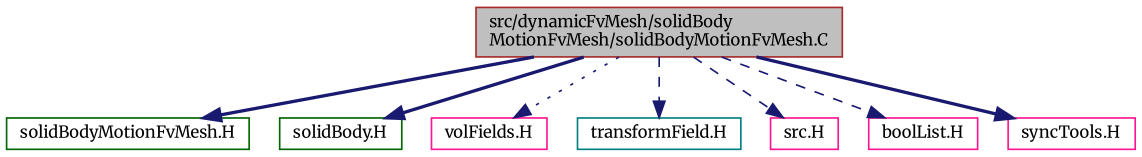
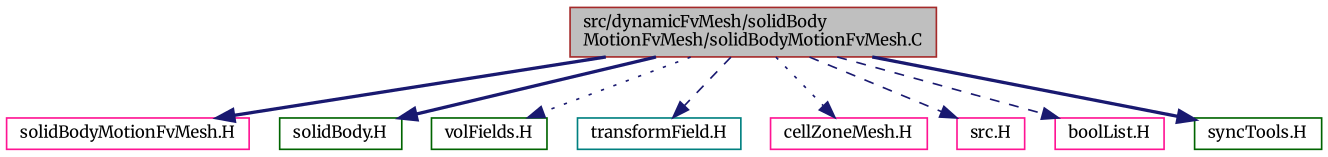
(128, 134) -> (128, 134)
(489, 134) -> (489, 134)
none -> (849, 134)
(1072, 134) -> (1258, 134)
